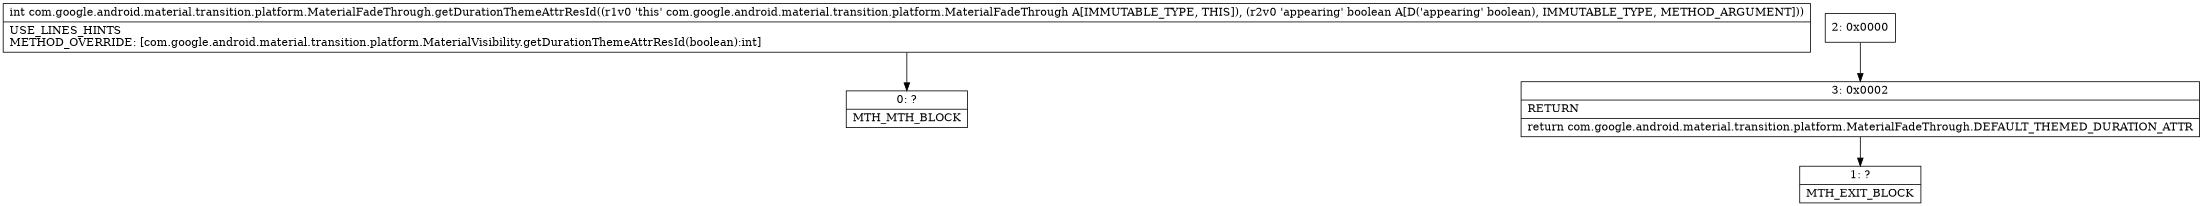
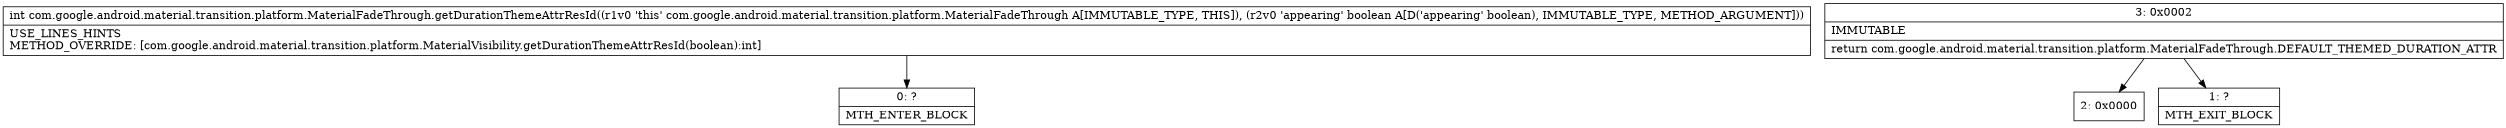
(1860, 58) -> (2134, 72)
(1553, 109) -> (1869, 31)
(907, 118) -> (907, 115)
